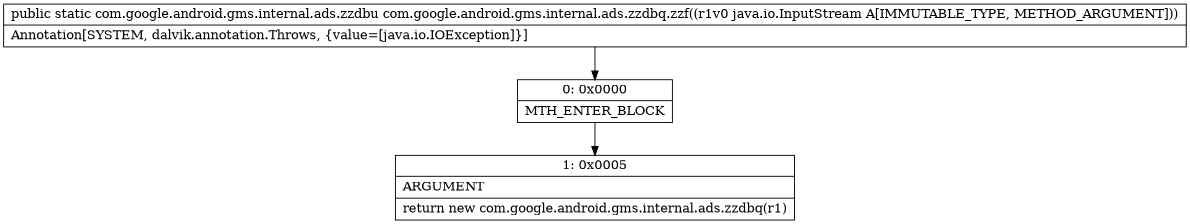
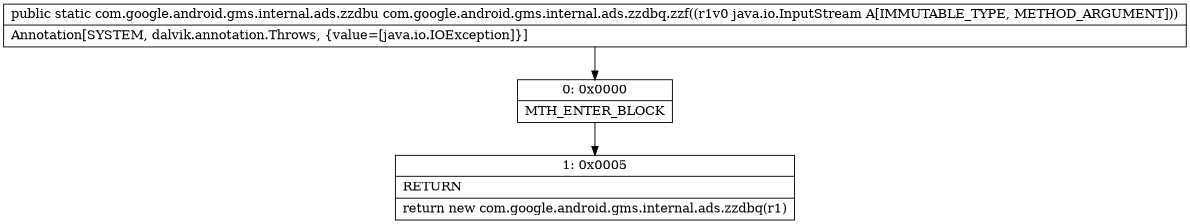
(444, 187) -> (432, 187)
